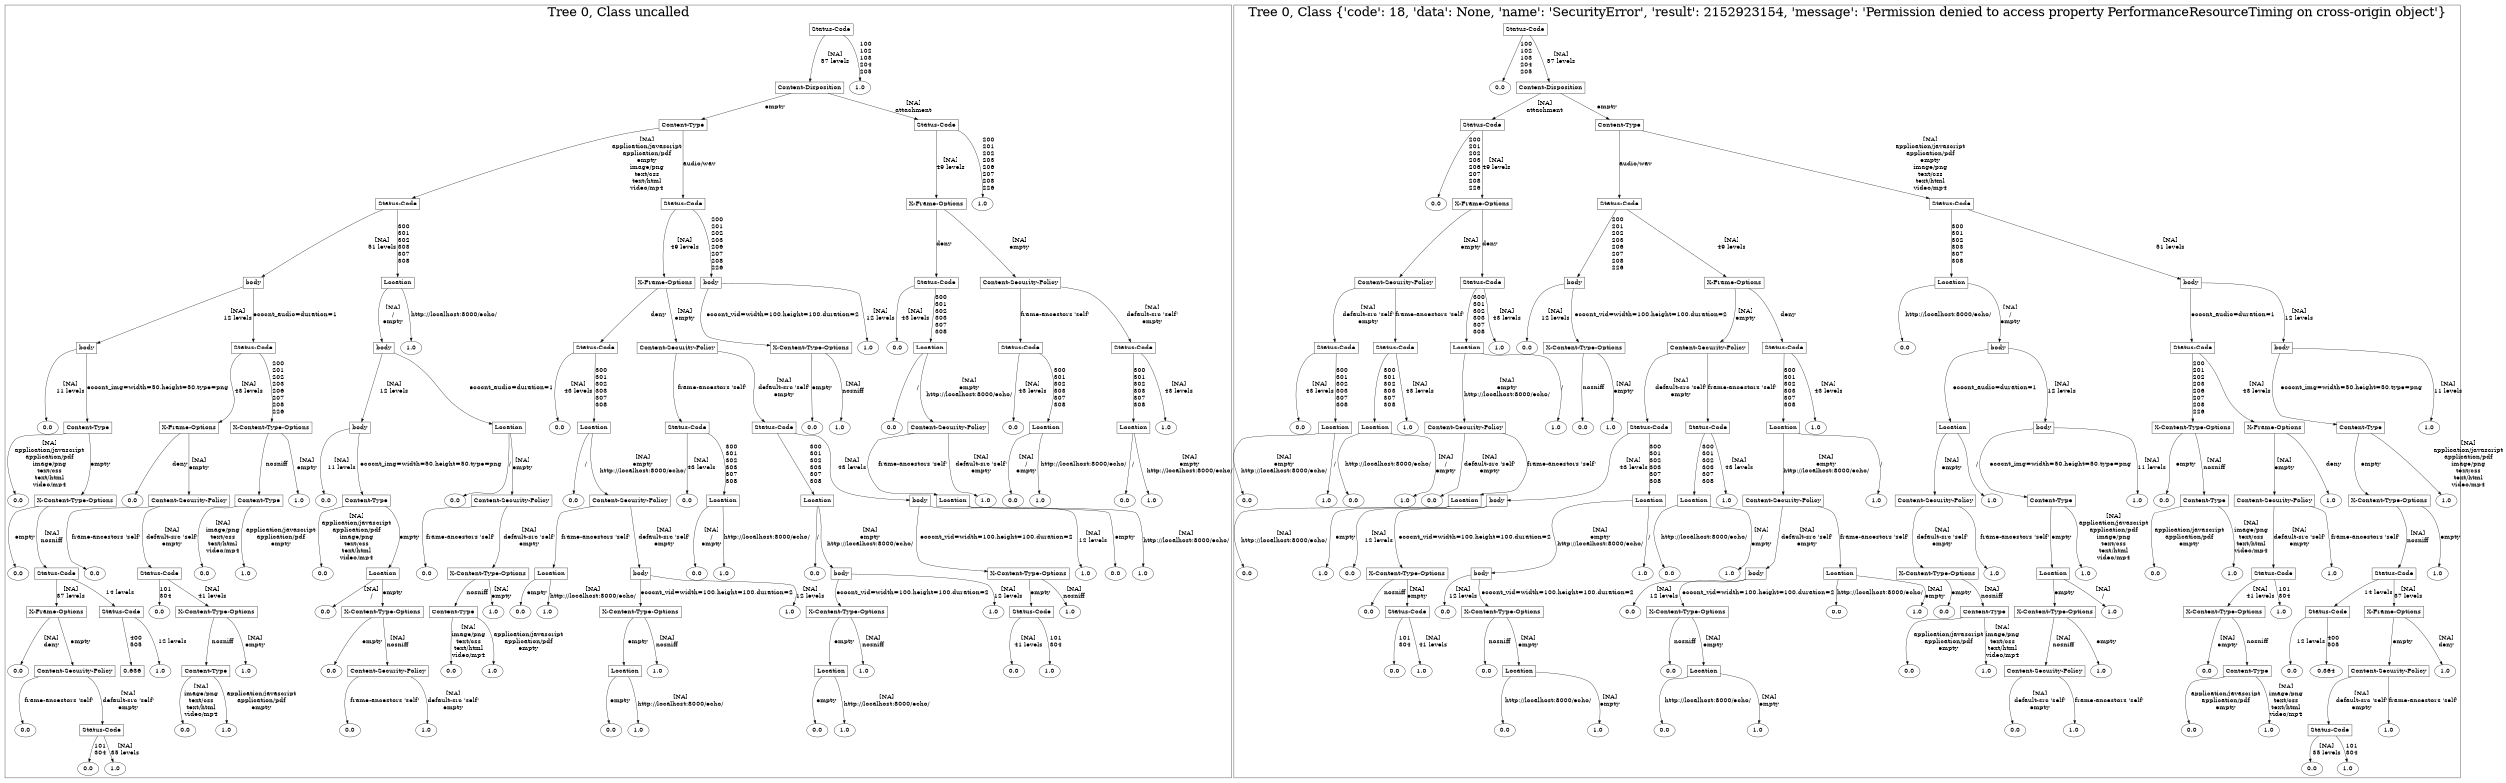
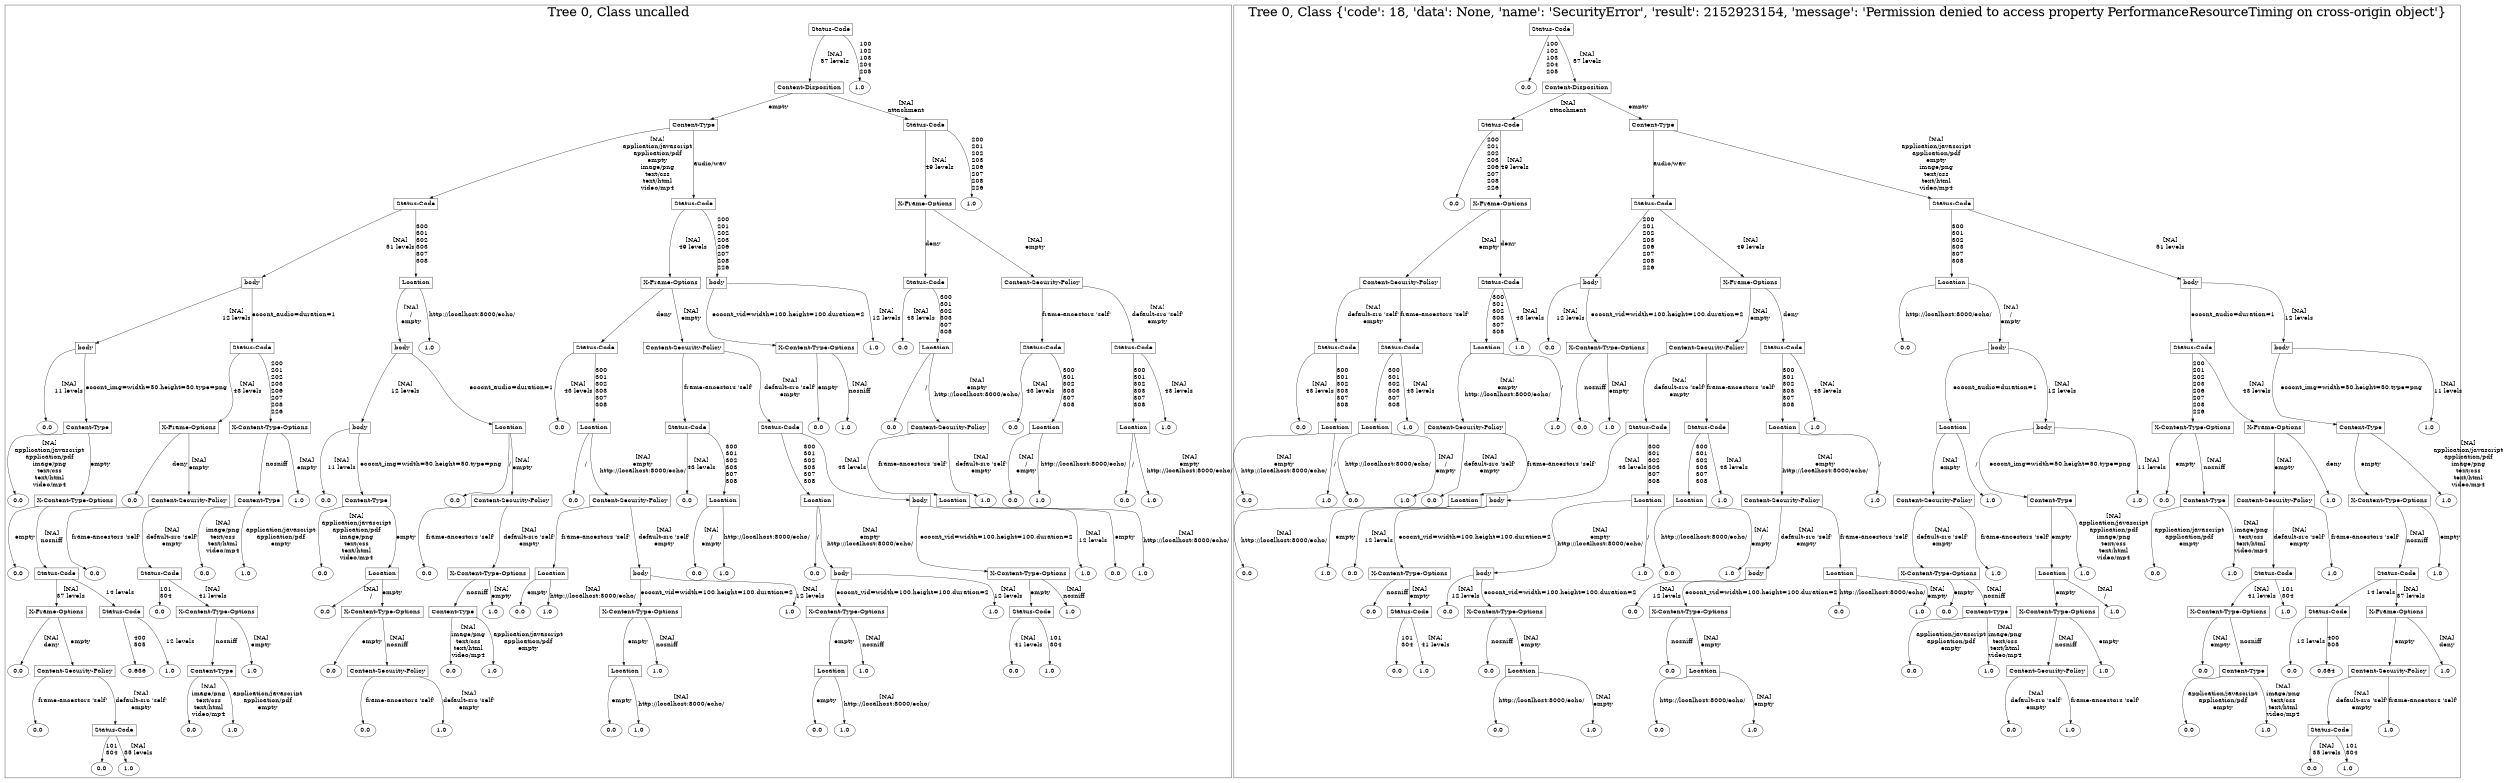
(132, 671) -> (137, 671)
